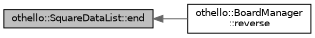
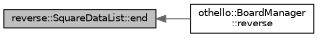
(78, 19) -> (80, 19)
